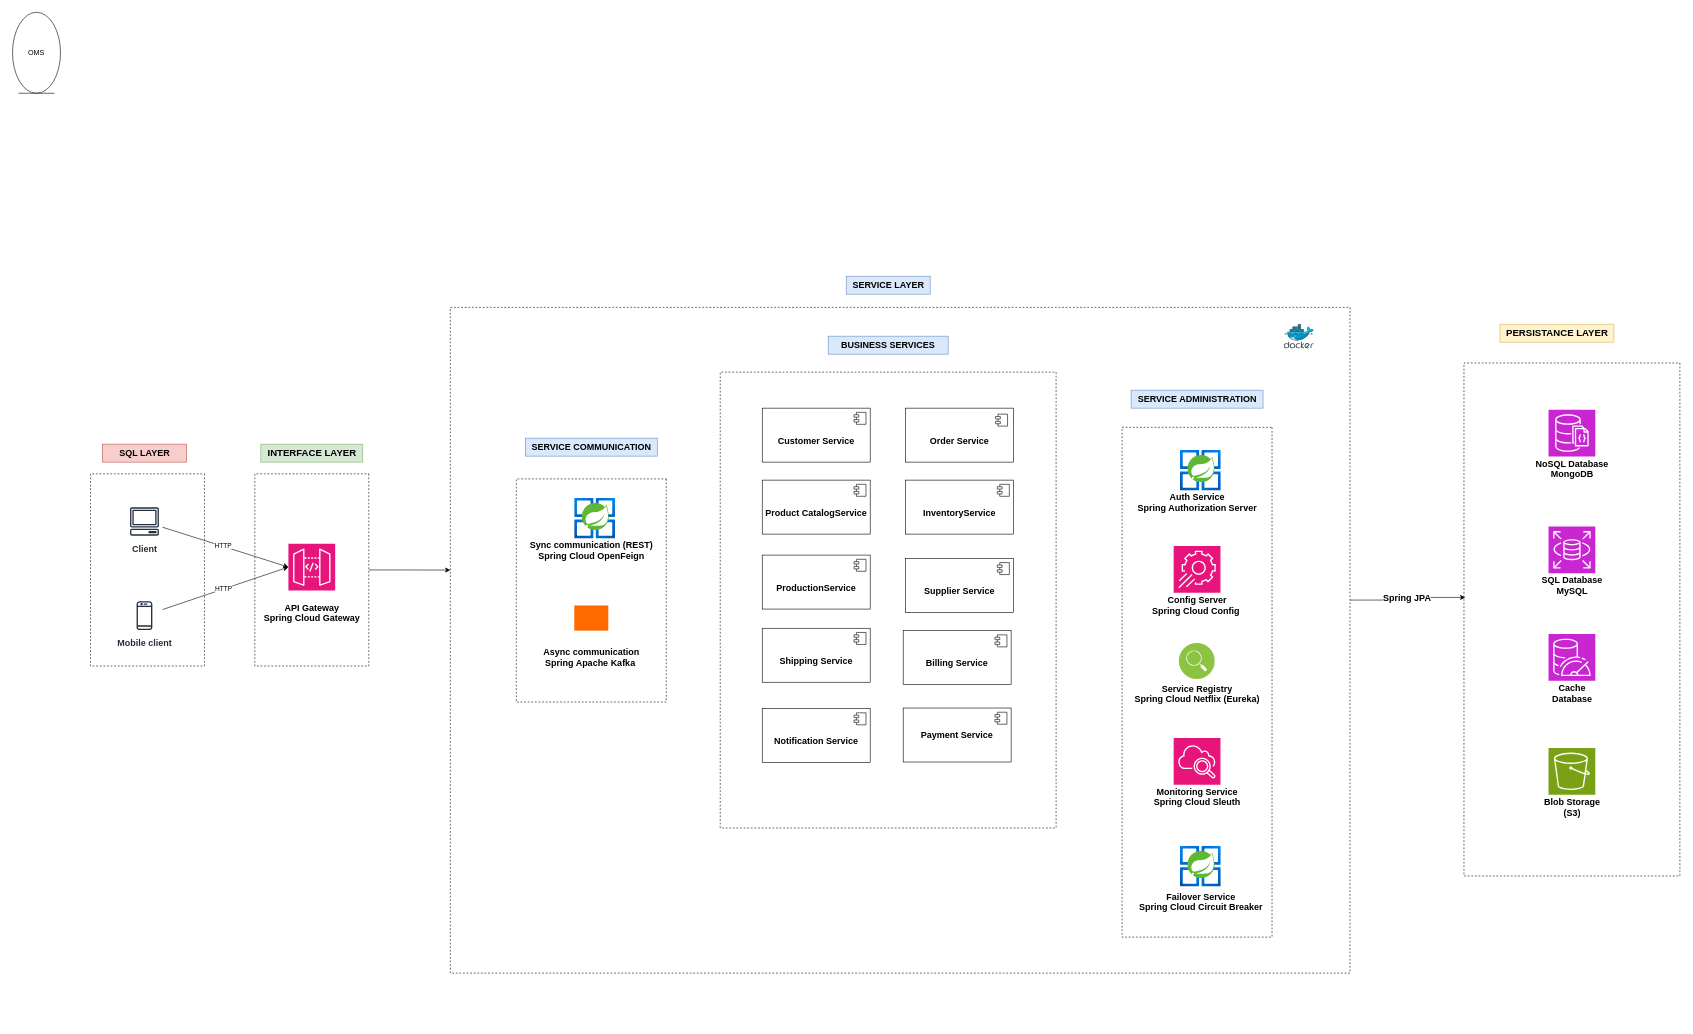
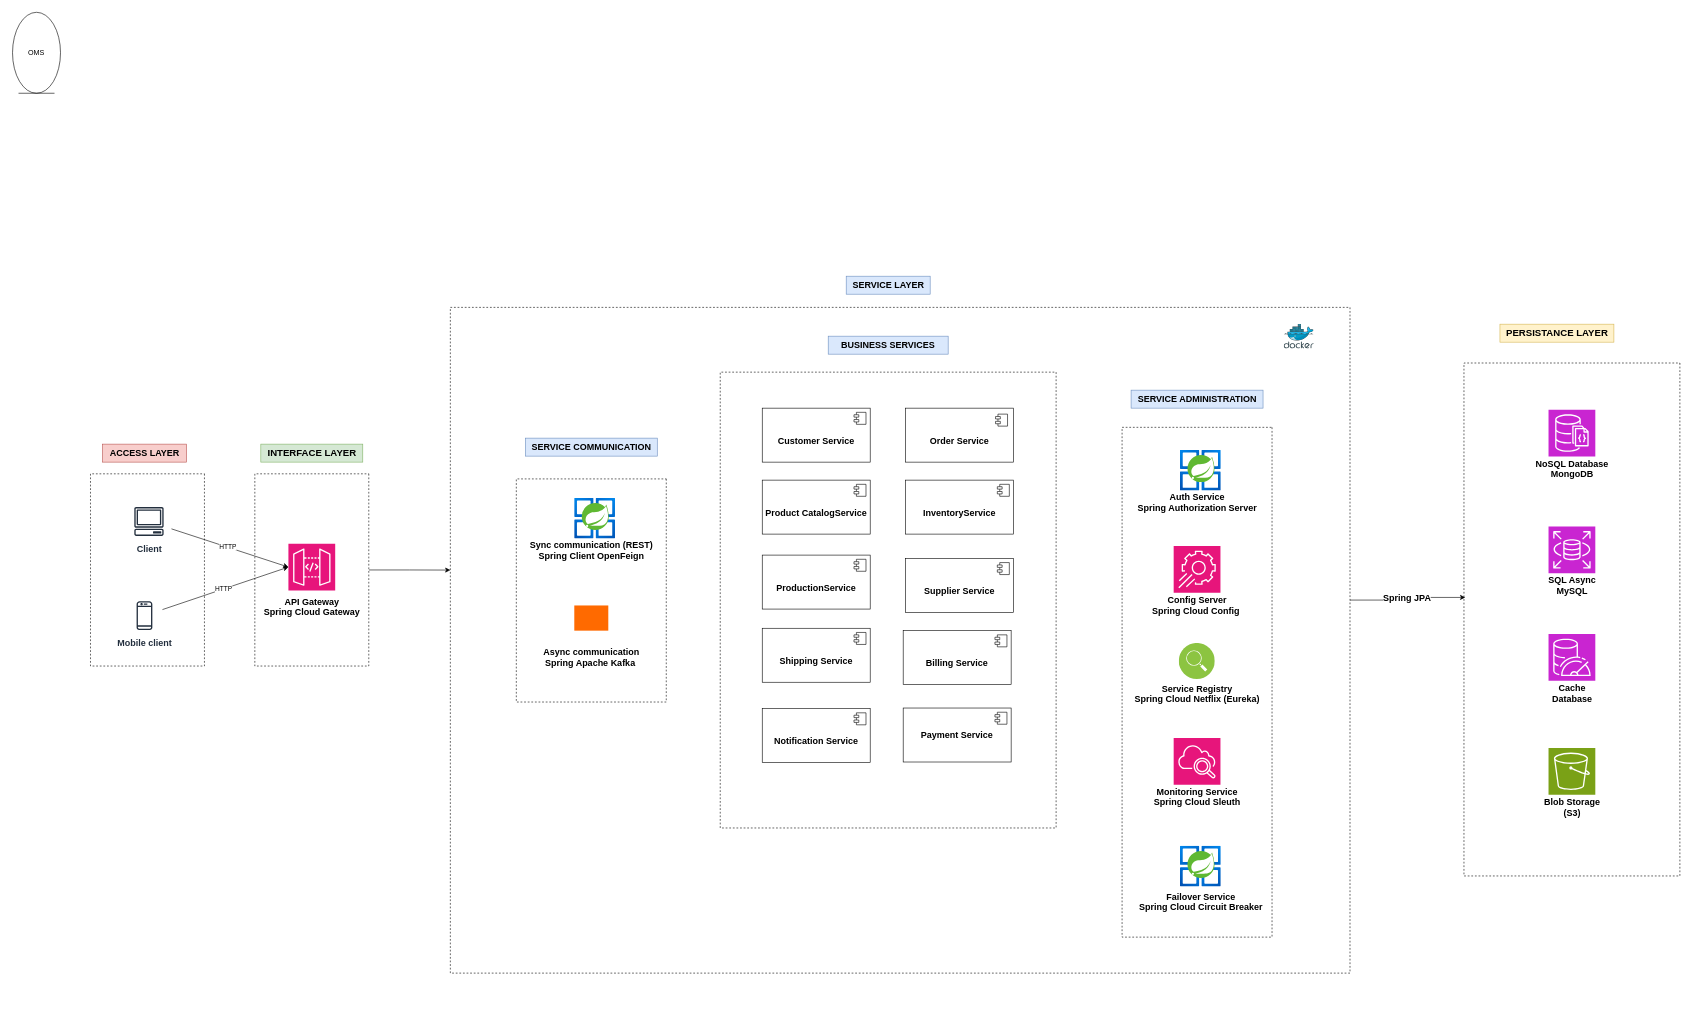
(145, 453) -> (145, 453)
(144, 522) -> (149, 522)
(592, 551) -> (592, 551)
(1573, 585) -> (1573, 585)
(312, 613) -> (312, 607)
